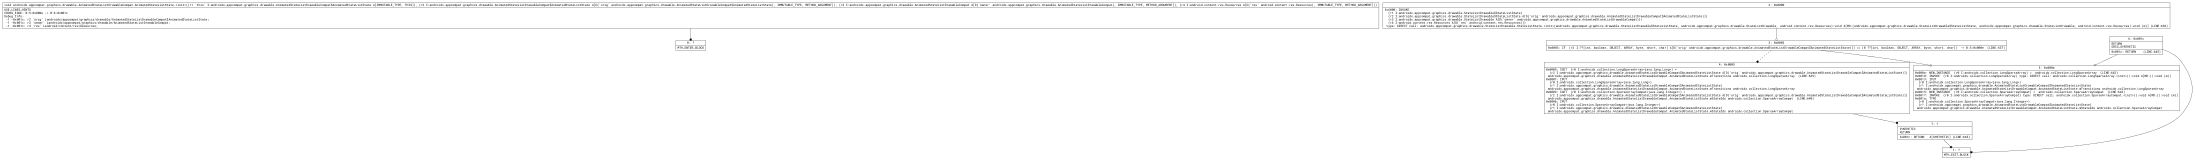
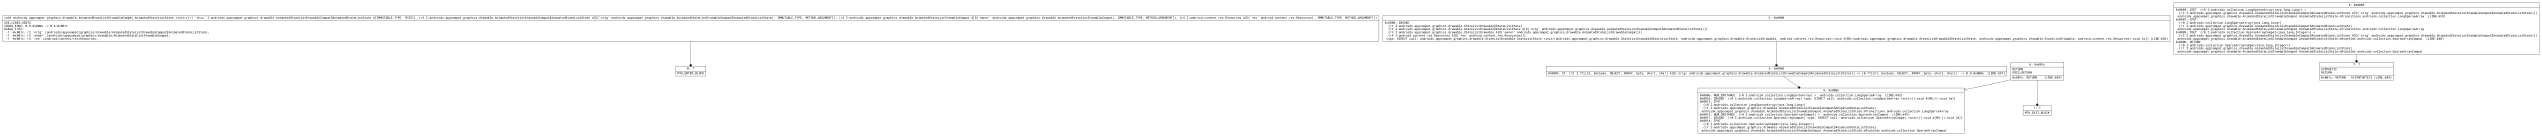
(1776, 34) -> (1776, 53)
(2124, 47) -> (2022, 73)
(1765, 56) -> none
(1875, 57) -> (1791, 81)
(1927, 98) -> (1712, 121)
(1558, 102) -> (2190, 42)
(1947, 143) -> none
